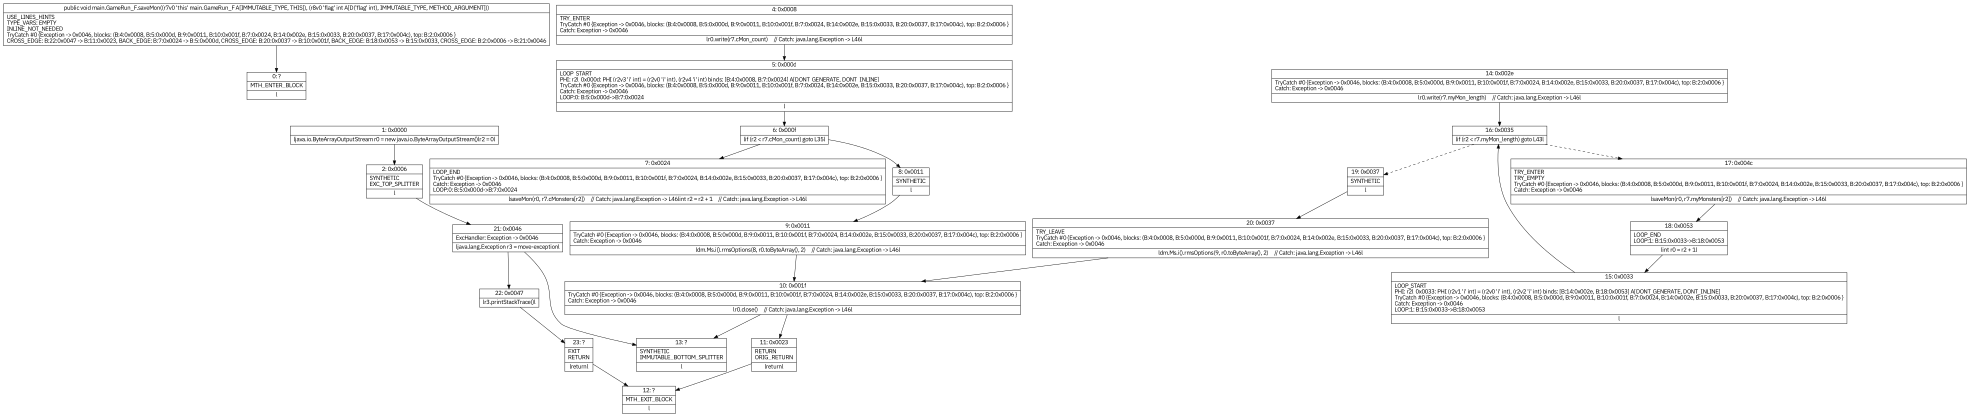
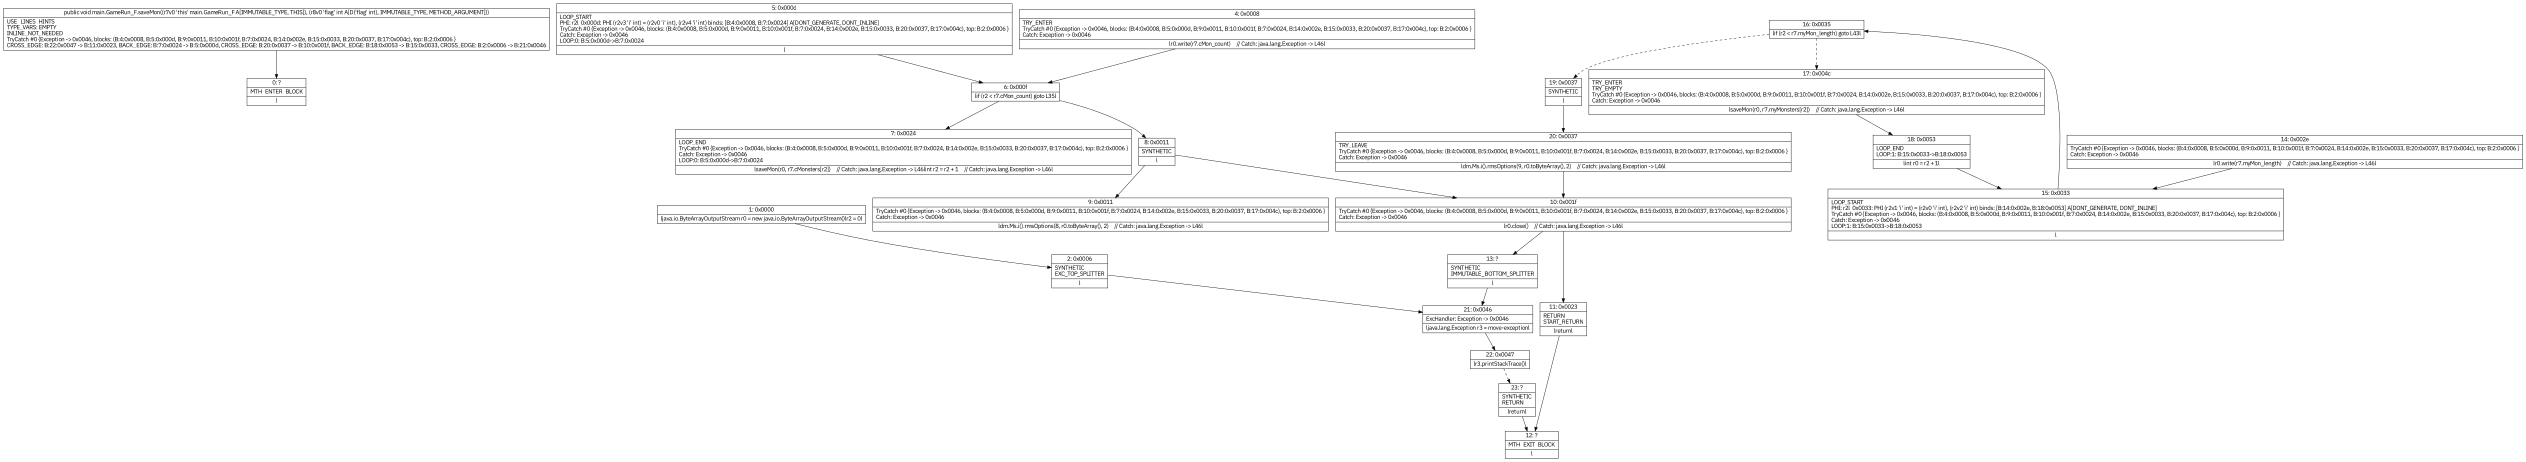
(784, 50) -> (1114, 65)
(1500, 112) -> (2194, 178)
(795, 266) -> (1314, 176)
(558, 321) -> (1485, 295)
(541, 324) -> (1506, 374)
(574, 352) -> (1517, 397)
(774, 358) -> (1563, 322)
